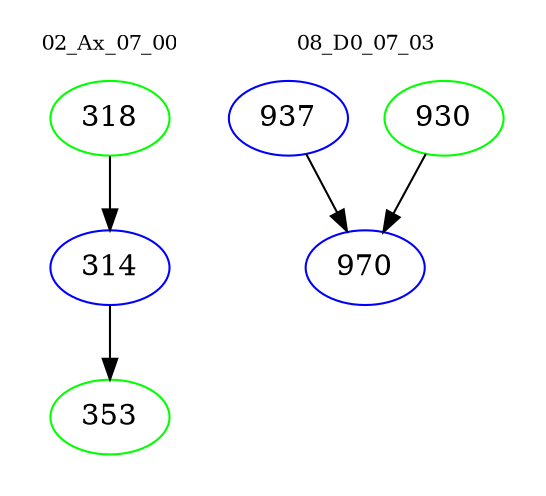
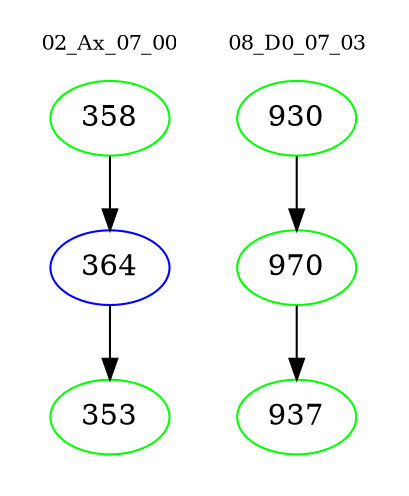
(110, 118) -> (110, 118)
(288, 118) -> (297, 417)
(322, 183) -> (297, 332)
(110, 268) -> (110, 268)
(365, 268) -> (297, 268)
